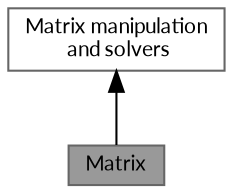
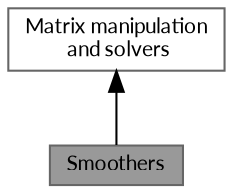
(116, 165) -> (116, 165)
